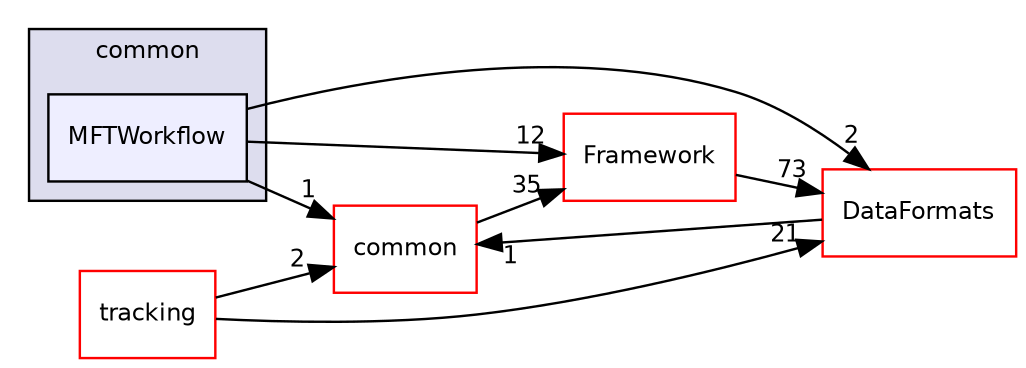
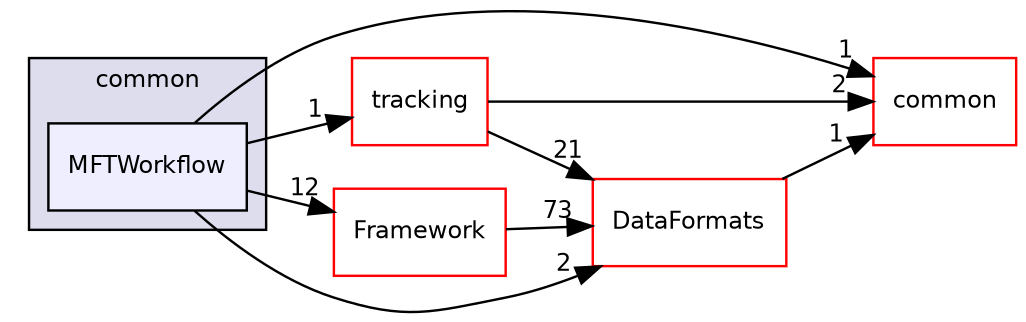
none -> (287, 133)
(509, 210) -> none
